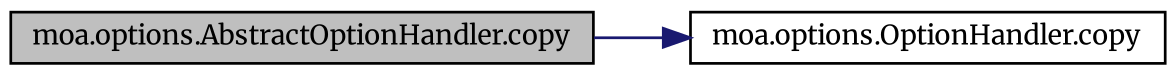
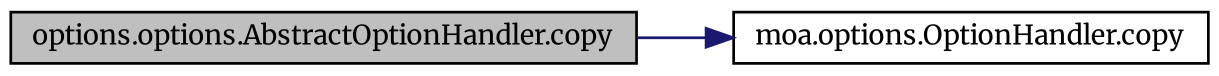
(302, 38) -> (324, 38)
